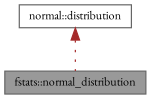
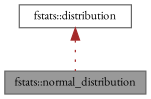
(75, 16) -> (75, 16)
